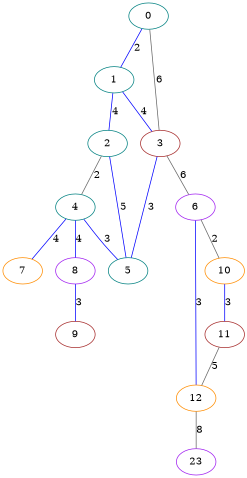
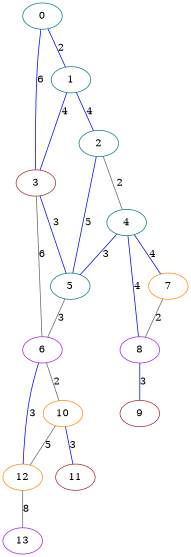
(154, 80) -> (36, 99)
none -> (56, 318)
none -> (154, 318)
(210, 366) -> (43, 445)
(196, 462) -> (23, 541)
